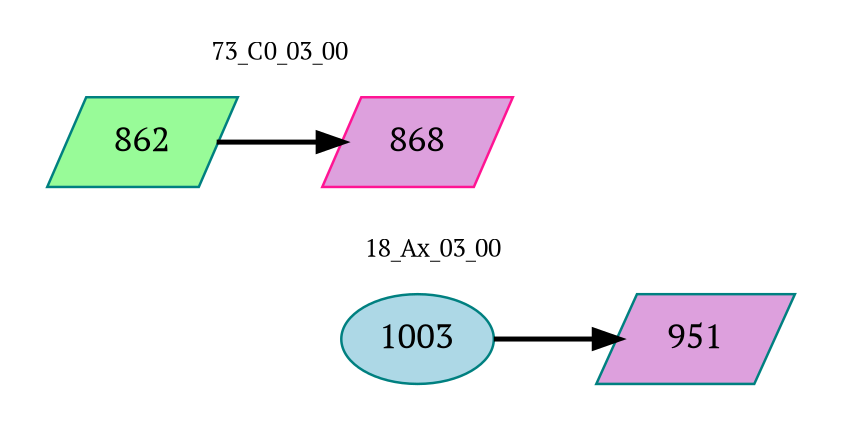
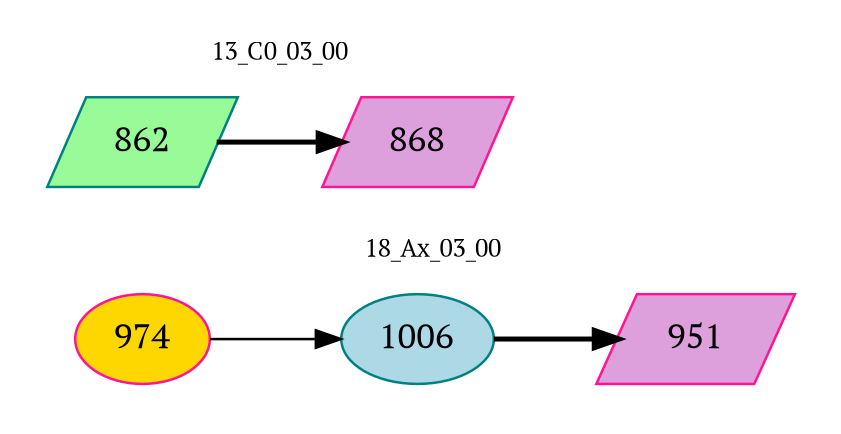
(280, 54) -> (280, 54)
none -> (143, 339)
(418, 339) -> (418, 339)
(696, 339) -> (696, 339)
